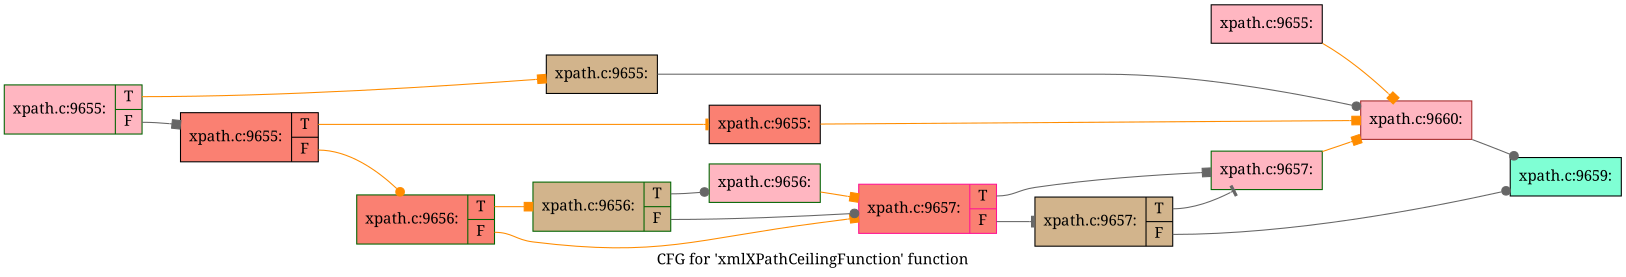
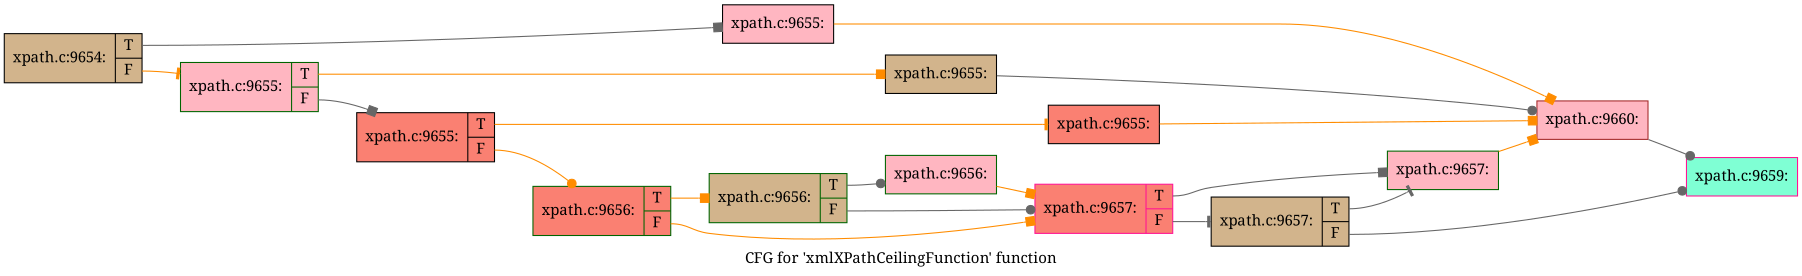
none -> (73, 58)
(1566, 177) -> (1742, 177)
